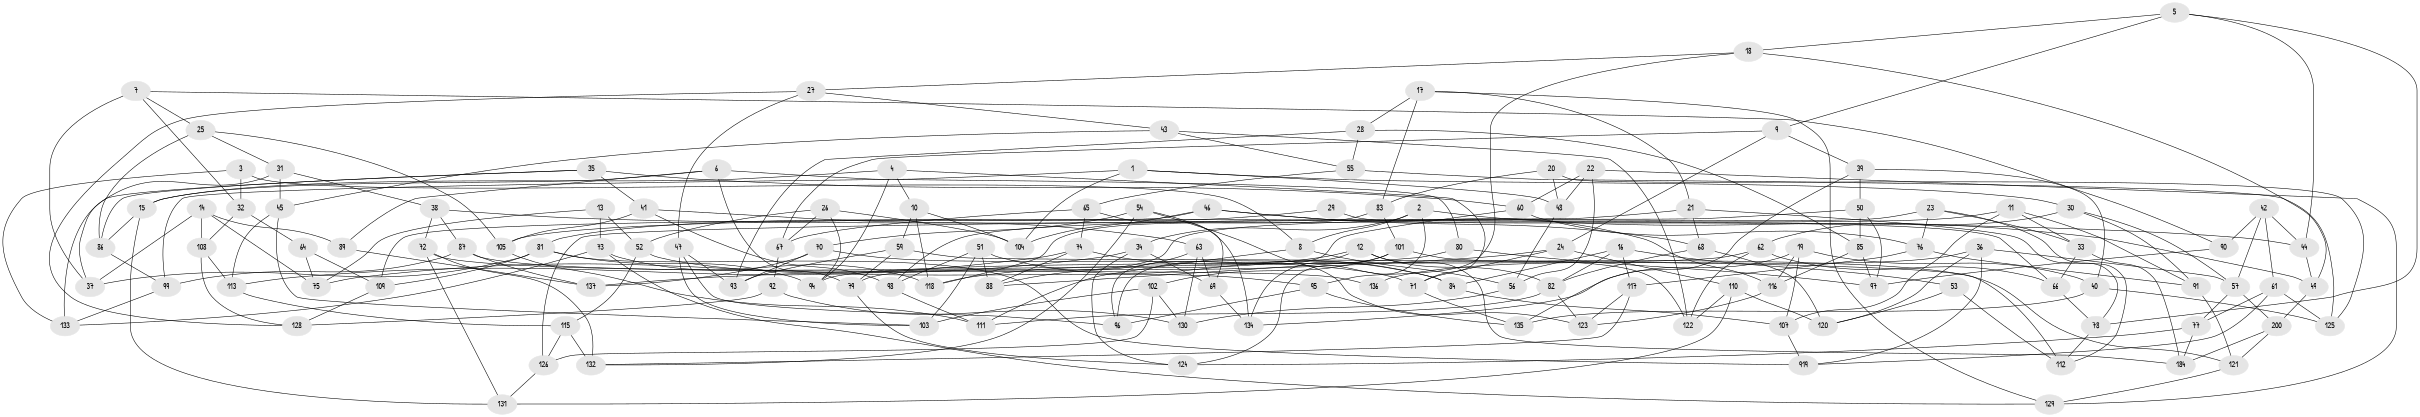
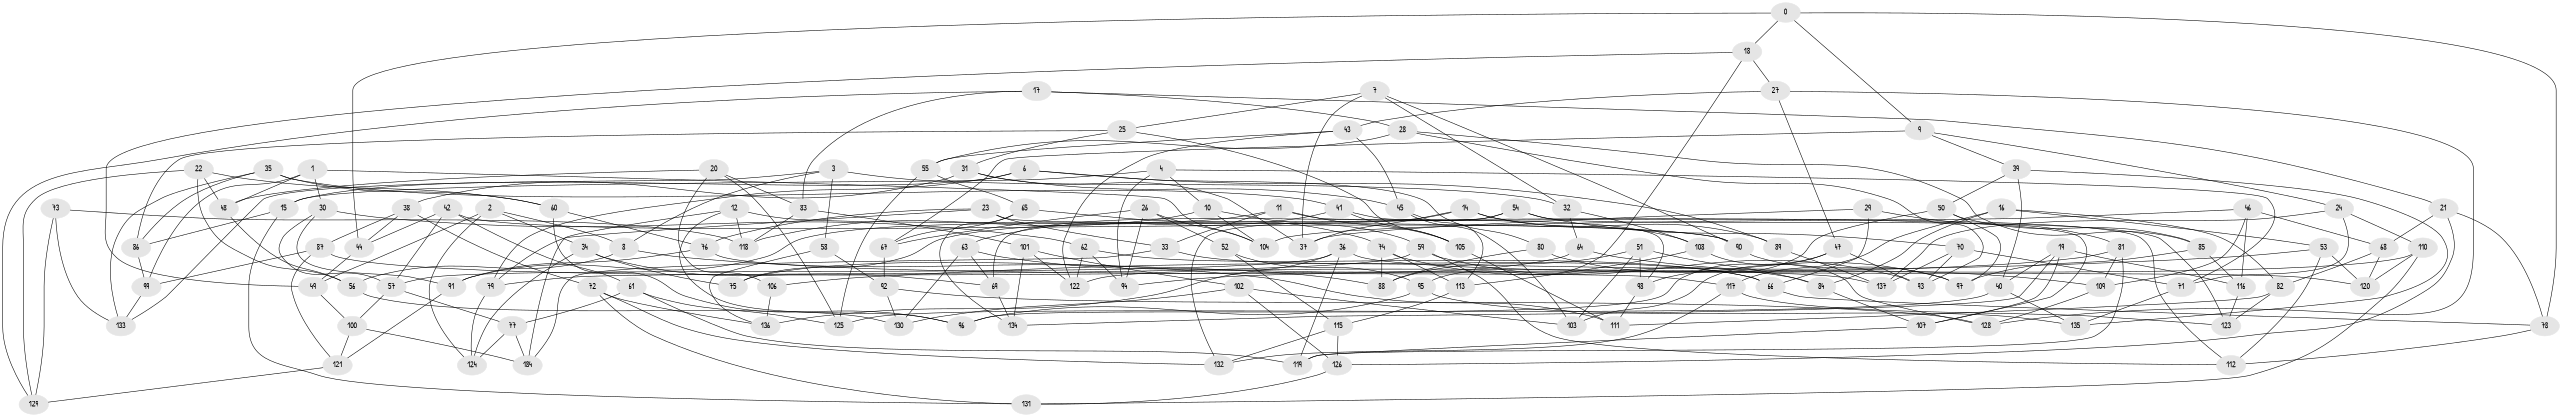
(2175, 13) -> (1786, 13)
(600, 209) -> none
none -> (824, 248)
(1434, 267) -> (1238, 223)
(210, 273) -> (1705, 215)
none -> (772, 287)
(2277, 326) -> (352, 326)
(1803, 365) -> (1297, 365)
